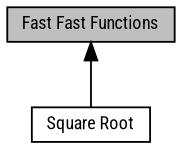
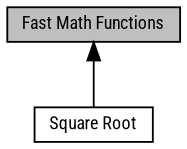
(91, 25) -> (94, 25)
